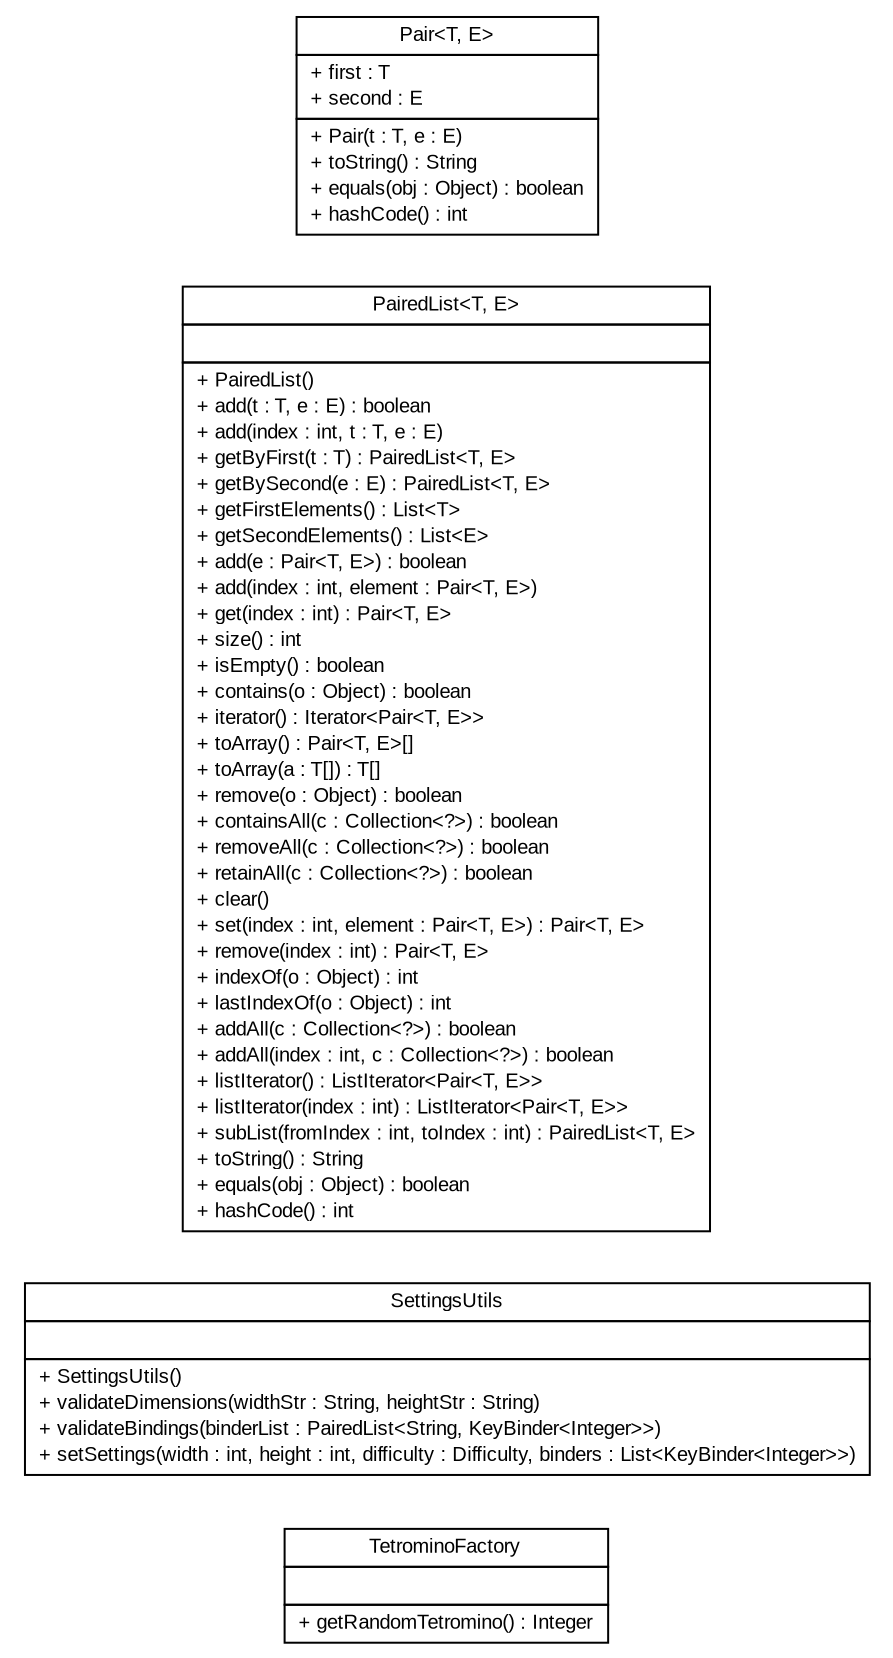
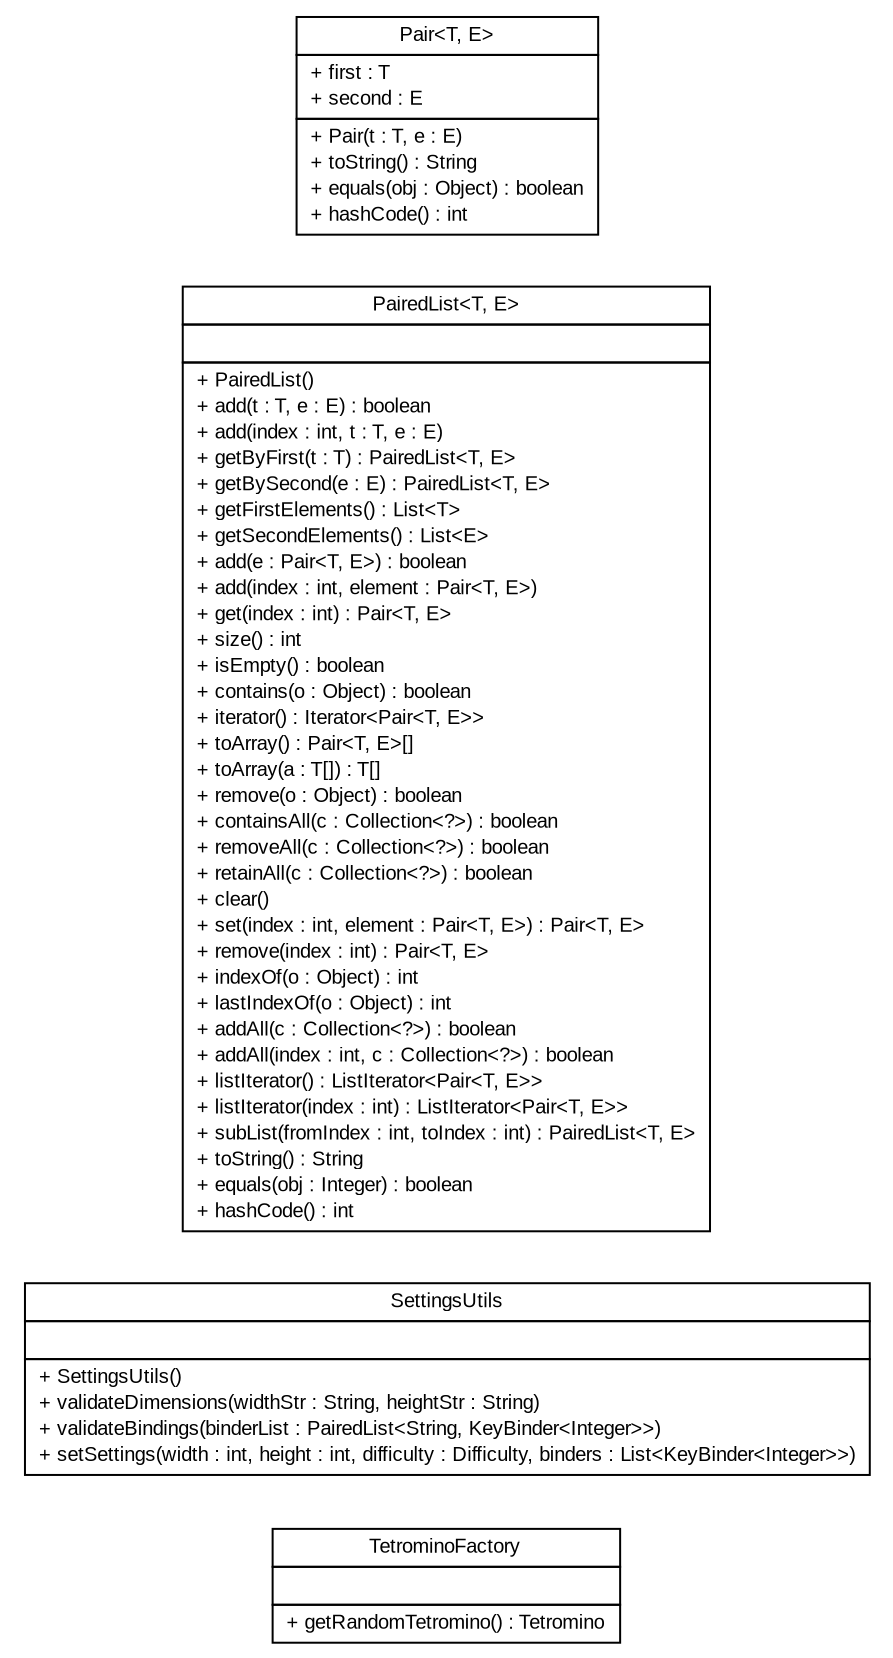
(334, 1185) -> (336, 1185)
(446, 1623) -> (446, 1623)
